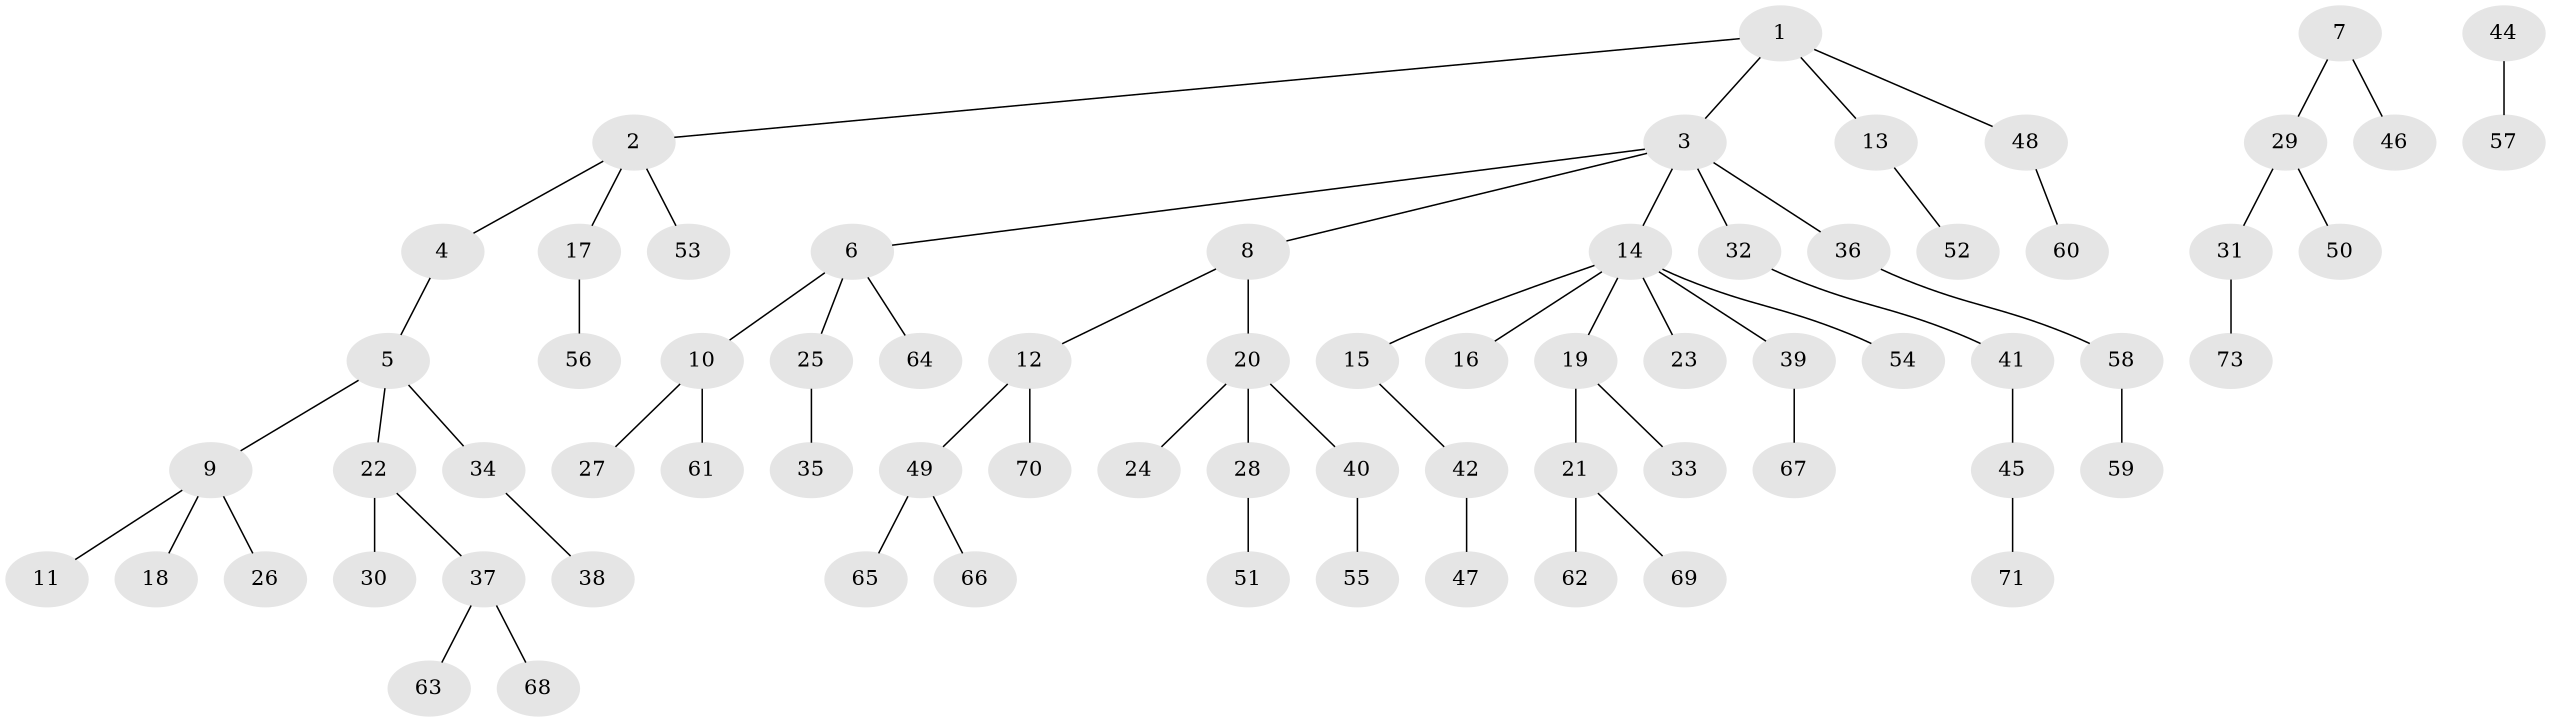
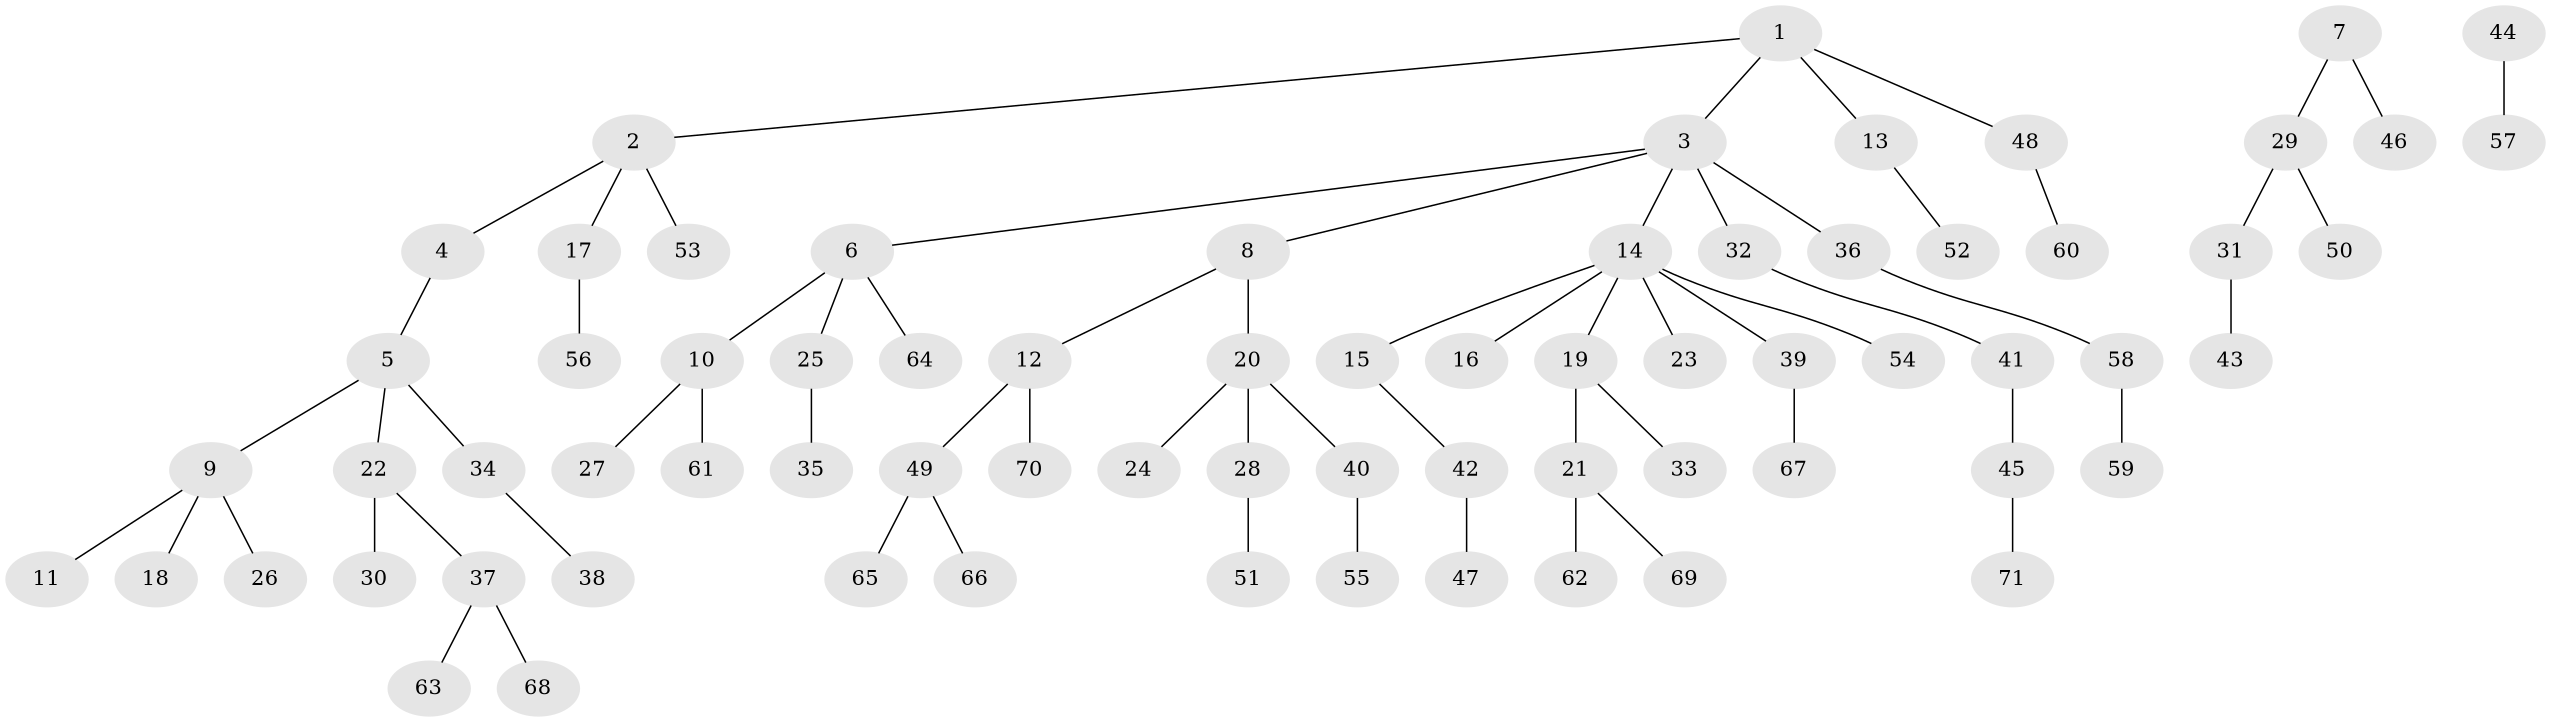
(2231, 361) -> (2231, 361)
